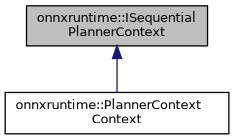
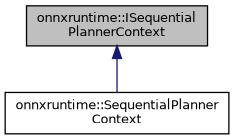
(117, 113) -> (117, 113)
